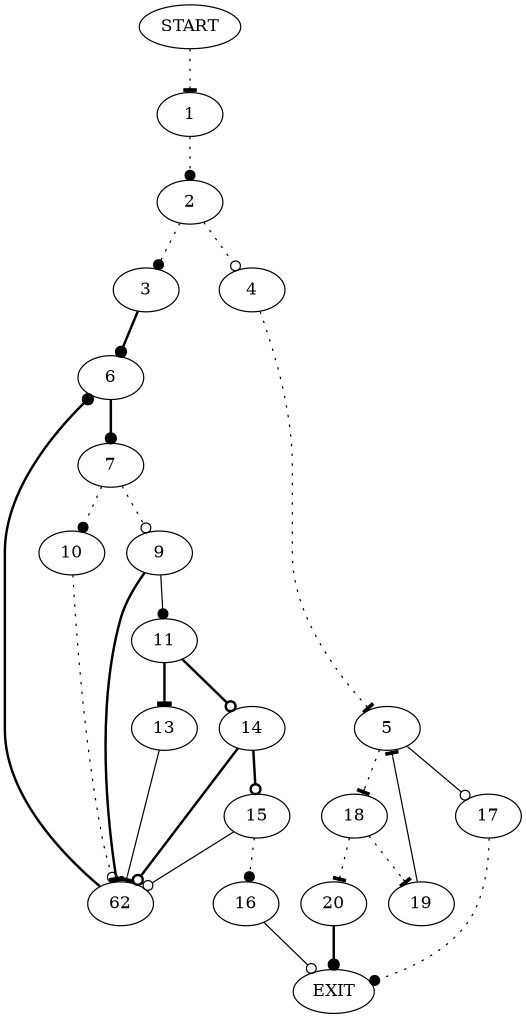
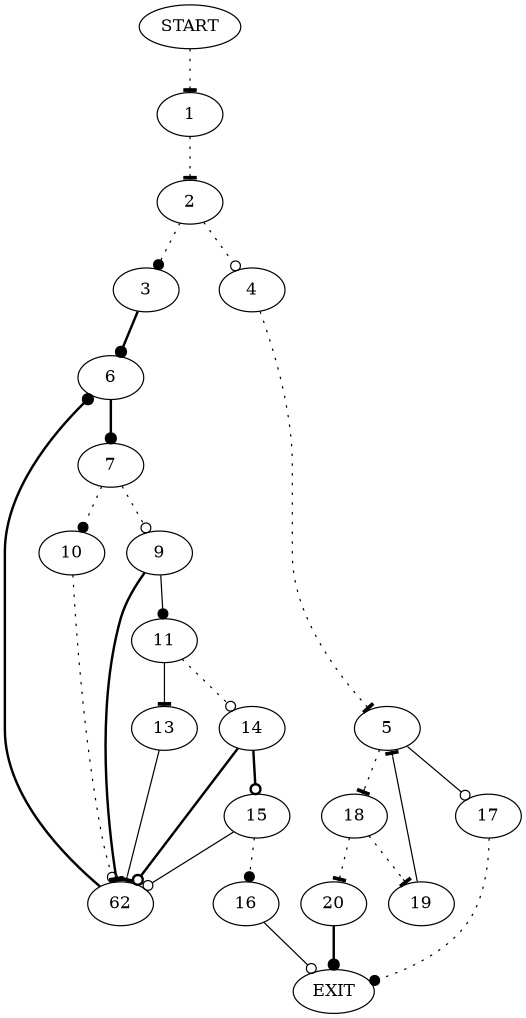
(190, 154) -> (190, 154)
(205, 681) -> (205, 681)
(164, 682) -> (164, 682)
